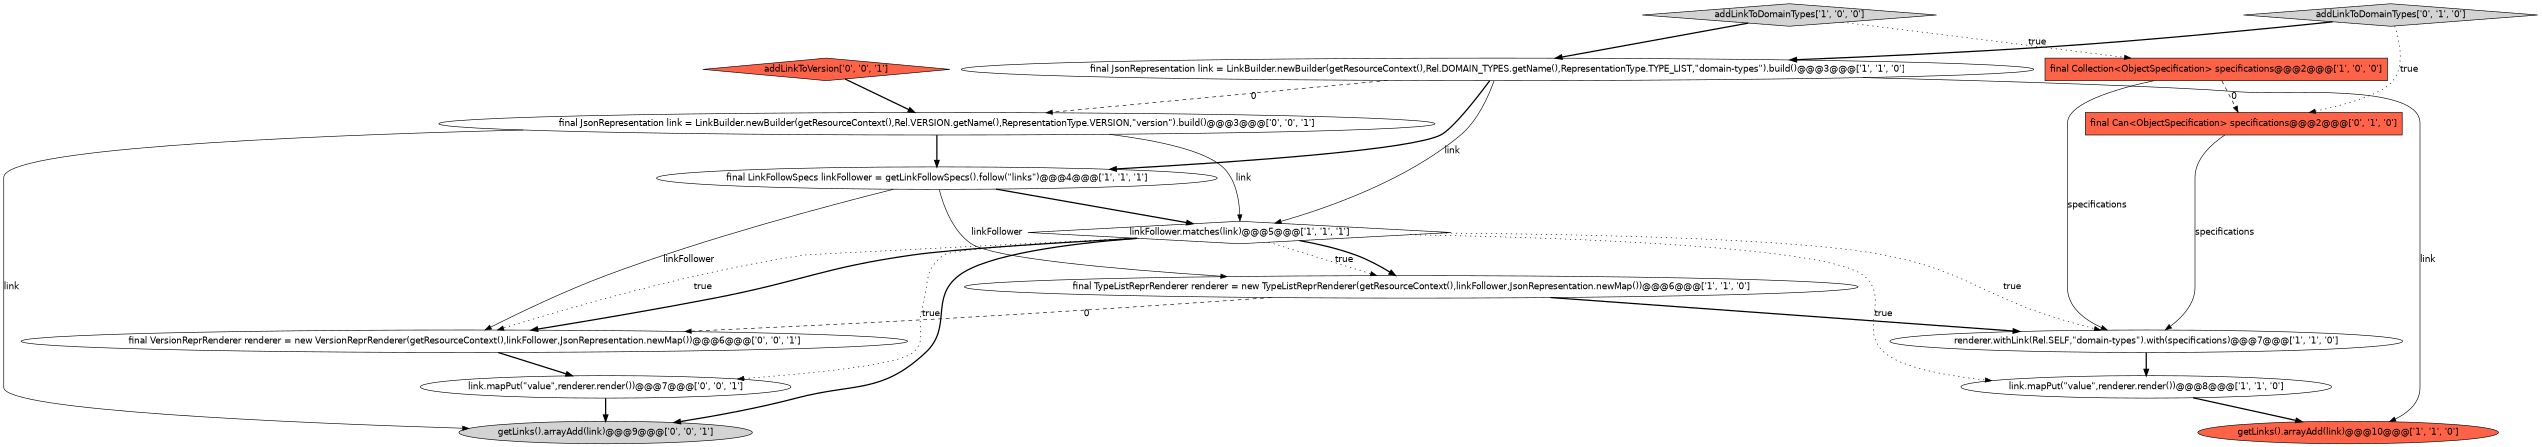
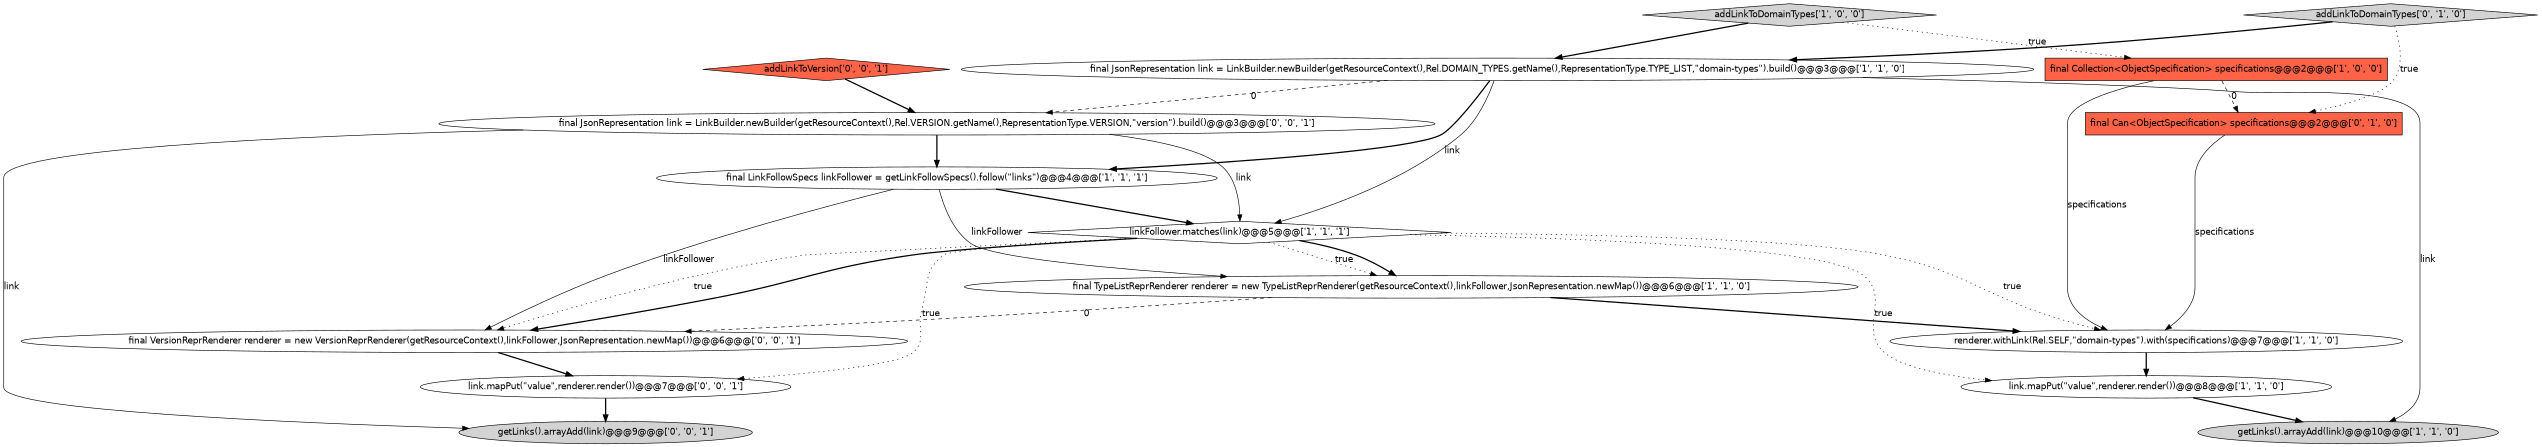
(929, 348) -> none
(2348, 432) -> (2348, 432)
